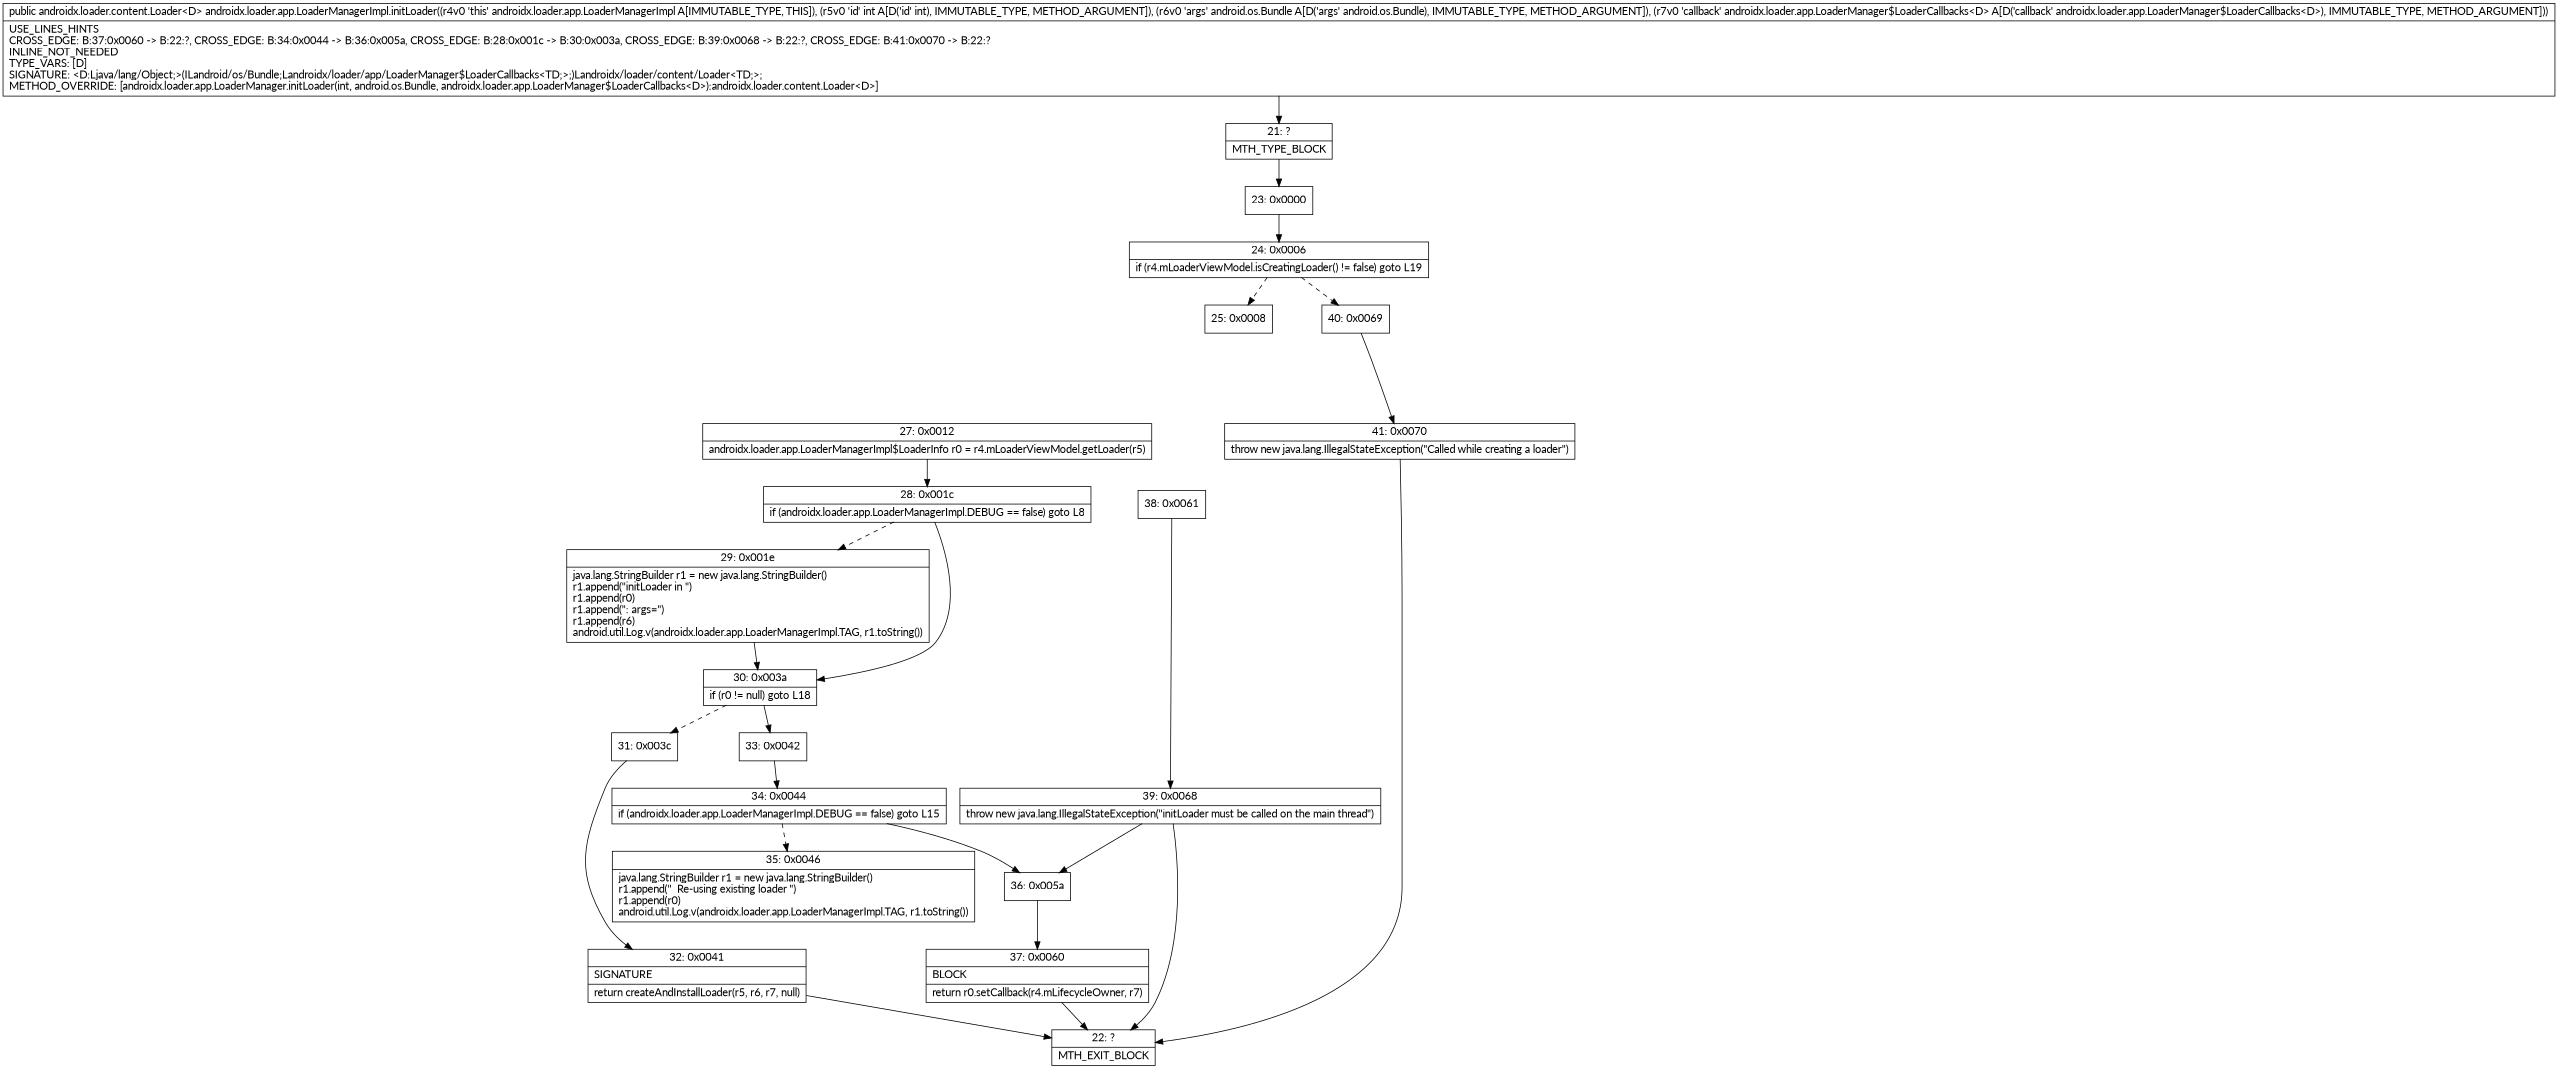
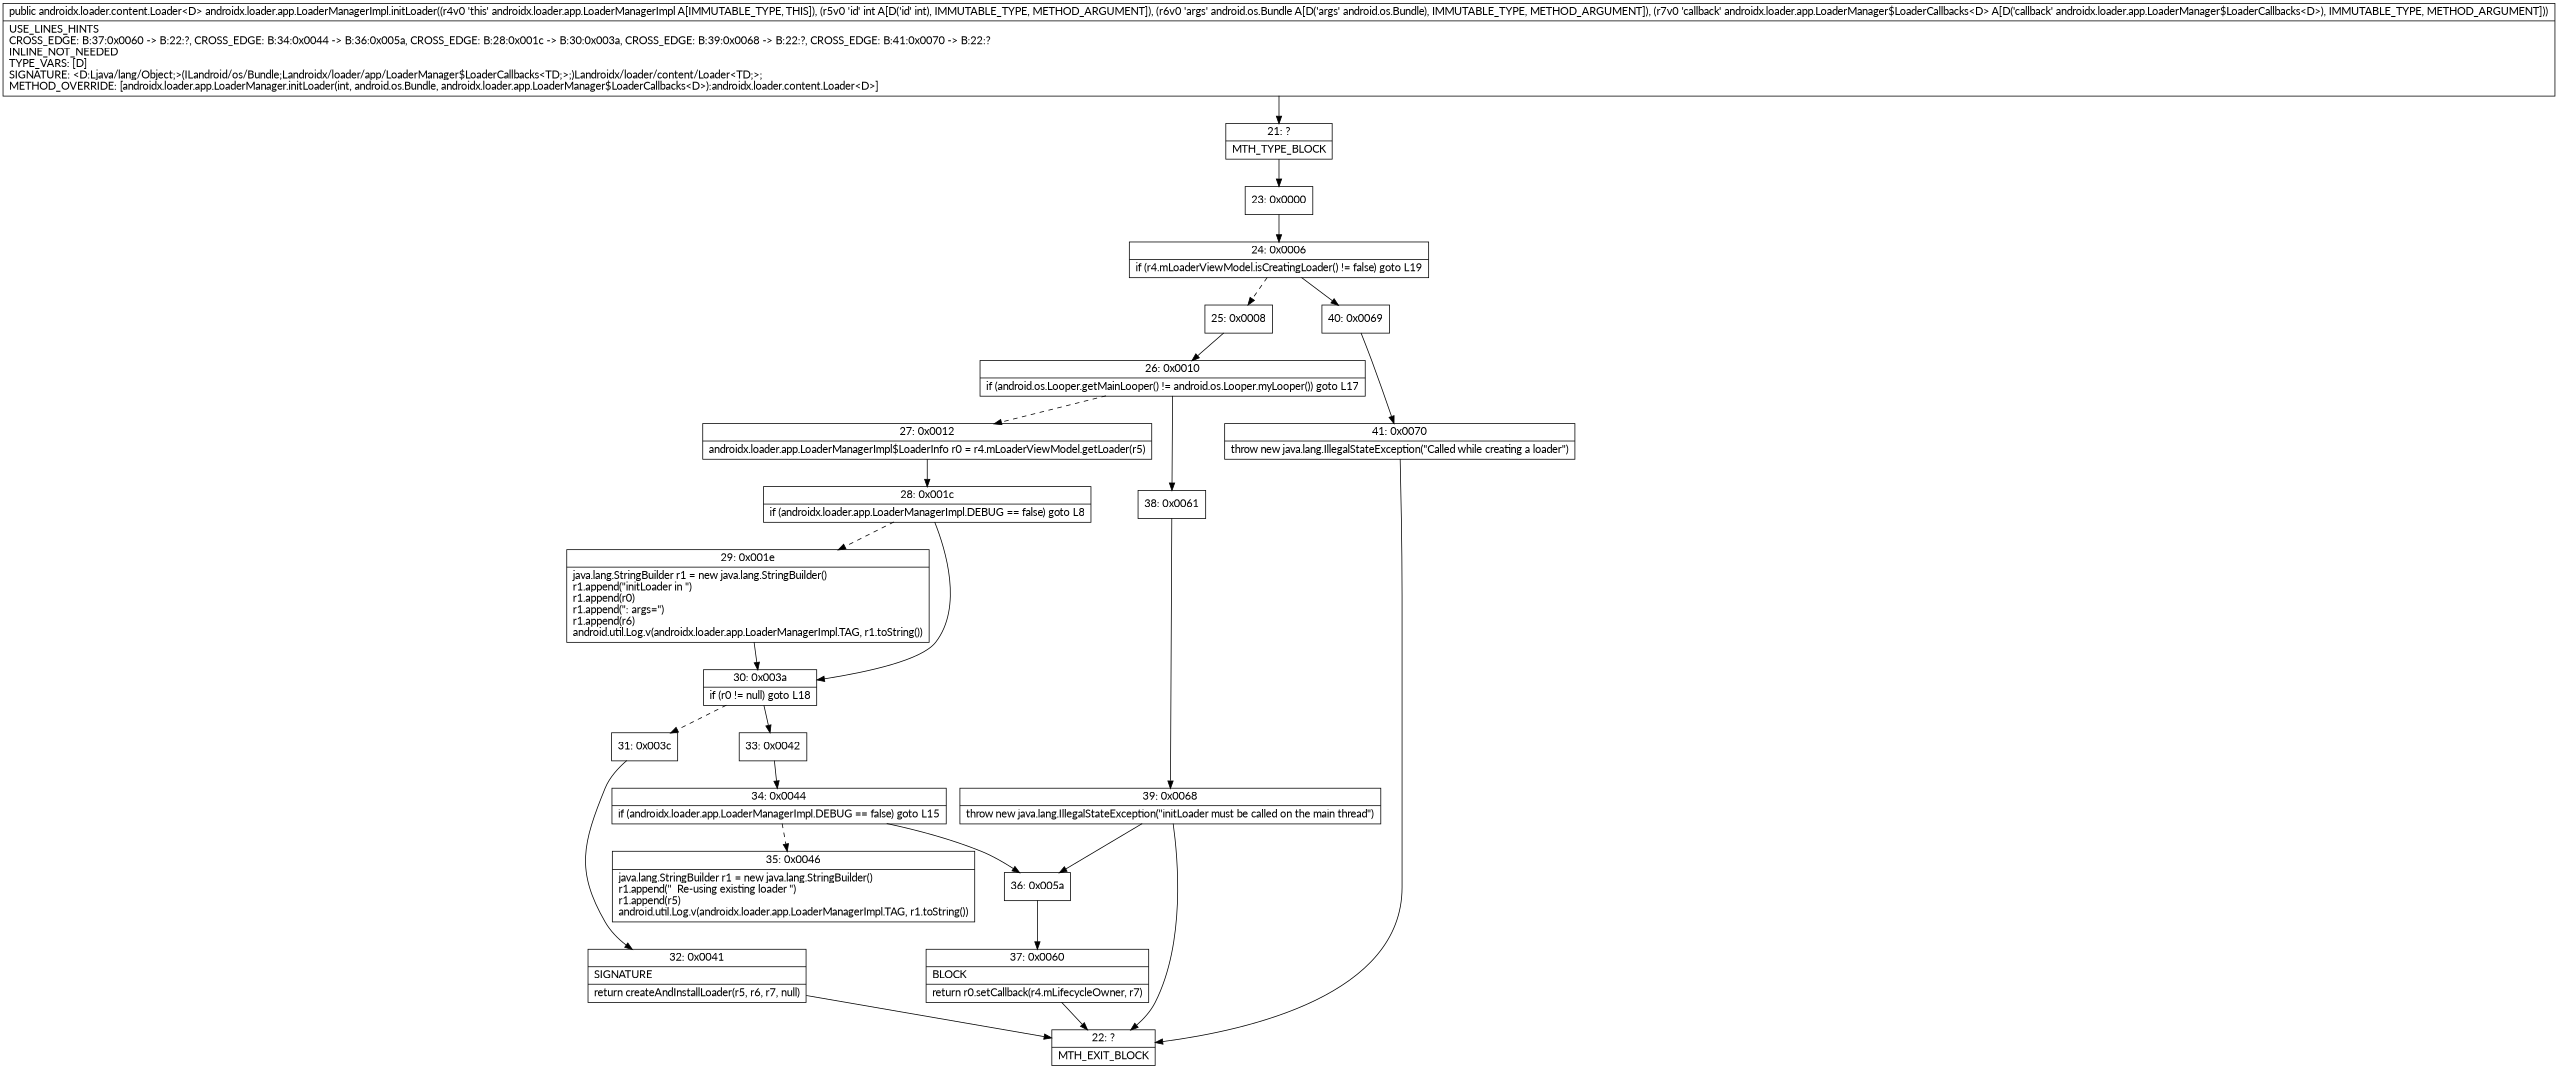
(1317, 289) -> (1317, 289)
none -> (1173, 378)
(650, 901) -> (650, 901)
